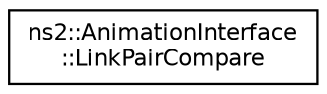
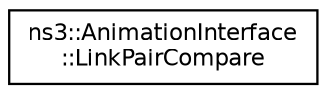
(163, 47) -> (163, 47)
